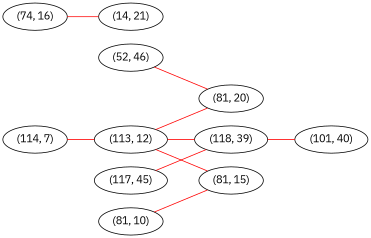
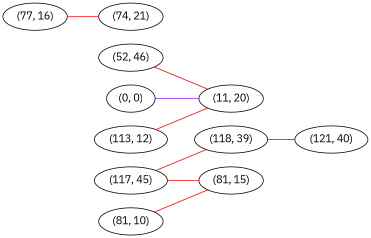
(35, 17) -> (35, 17)
(131, 17) -> (131, 17)
none -> (131, 99)
(231, 99) -> (231, 99)
(35, 140) -> none
(181, 140) -> none
(331, 140) -> (331, 140)
(188, 163) -> (183, 180)
